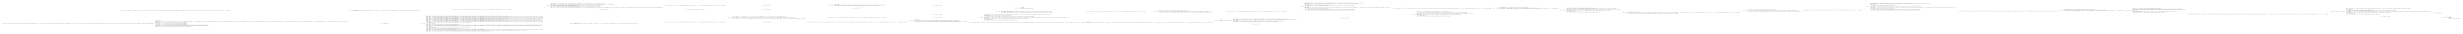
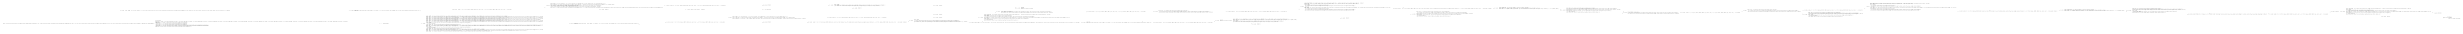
none -> (1833, 14)
